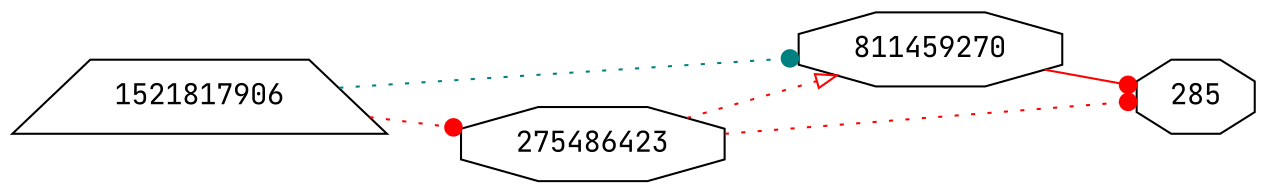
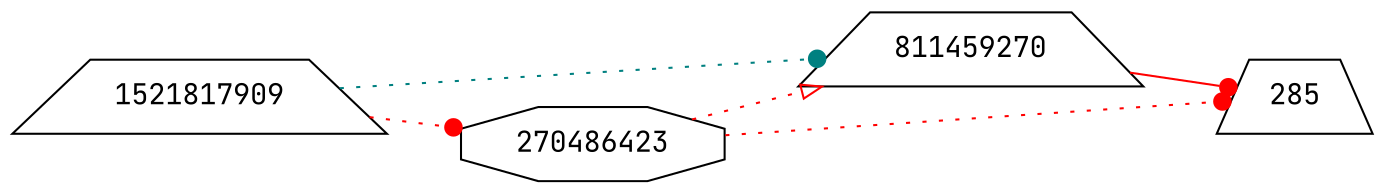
(930, 49) -> (971, 49)
(200, 97) -> (200, 97)
(1196, 97) -> (1295, 97)
(593, 144) -> (593, 144)
